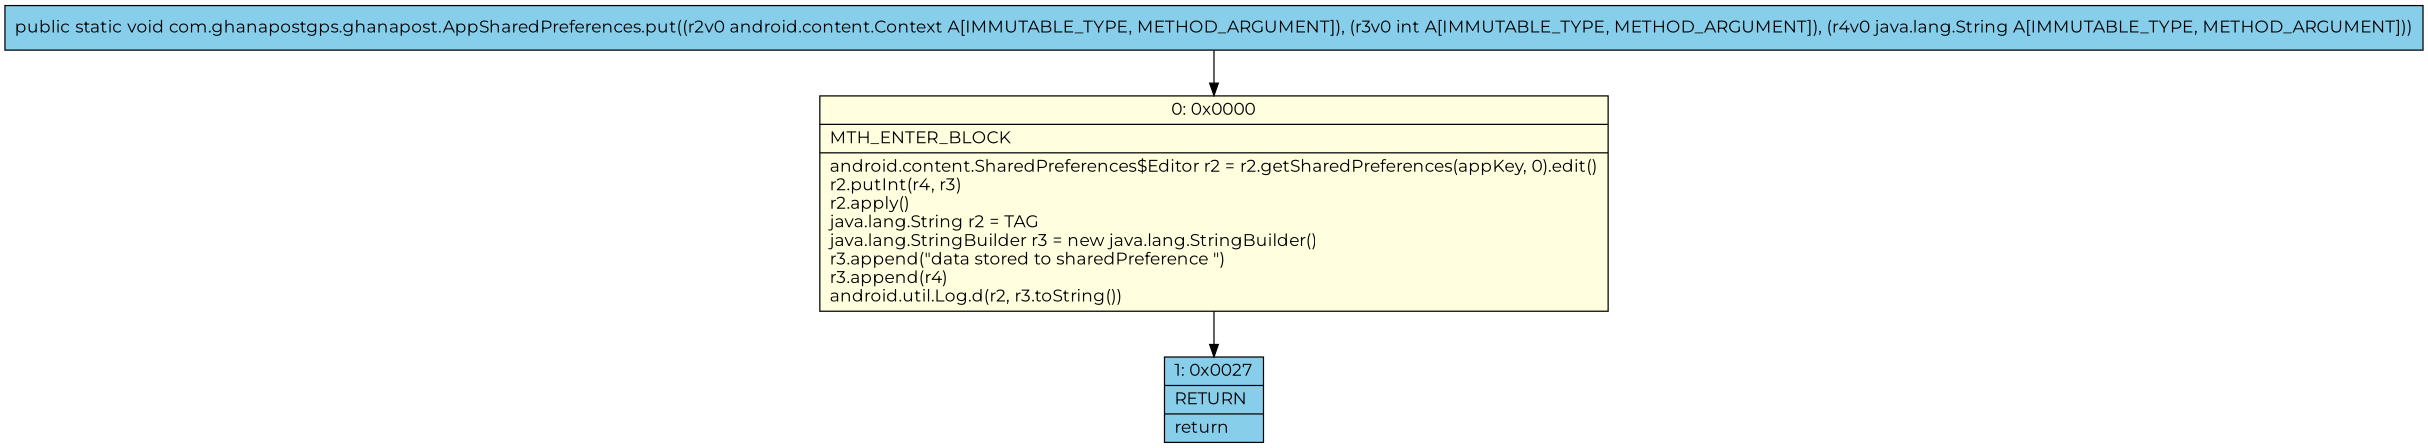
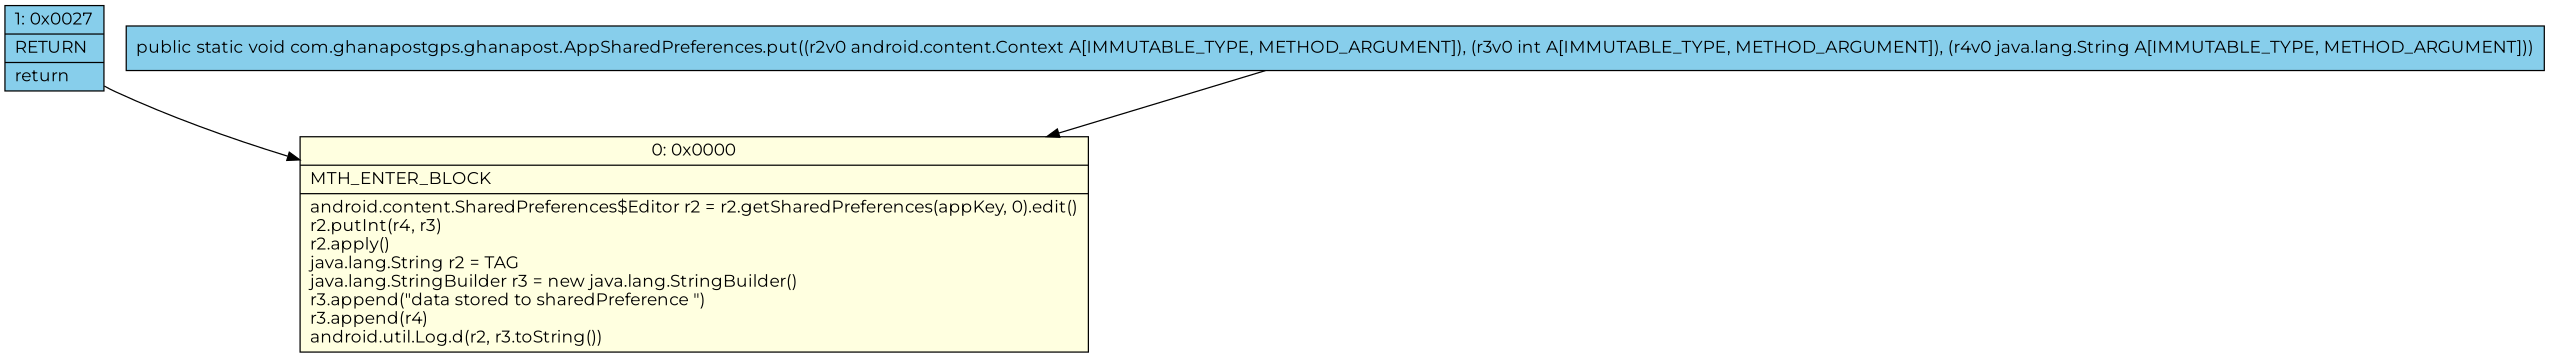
(1214, 328) -> (195, 125)
